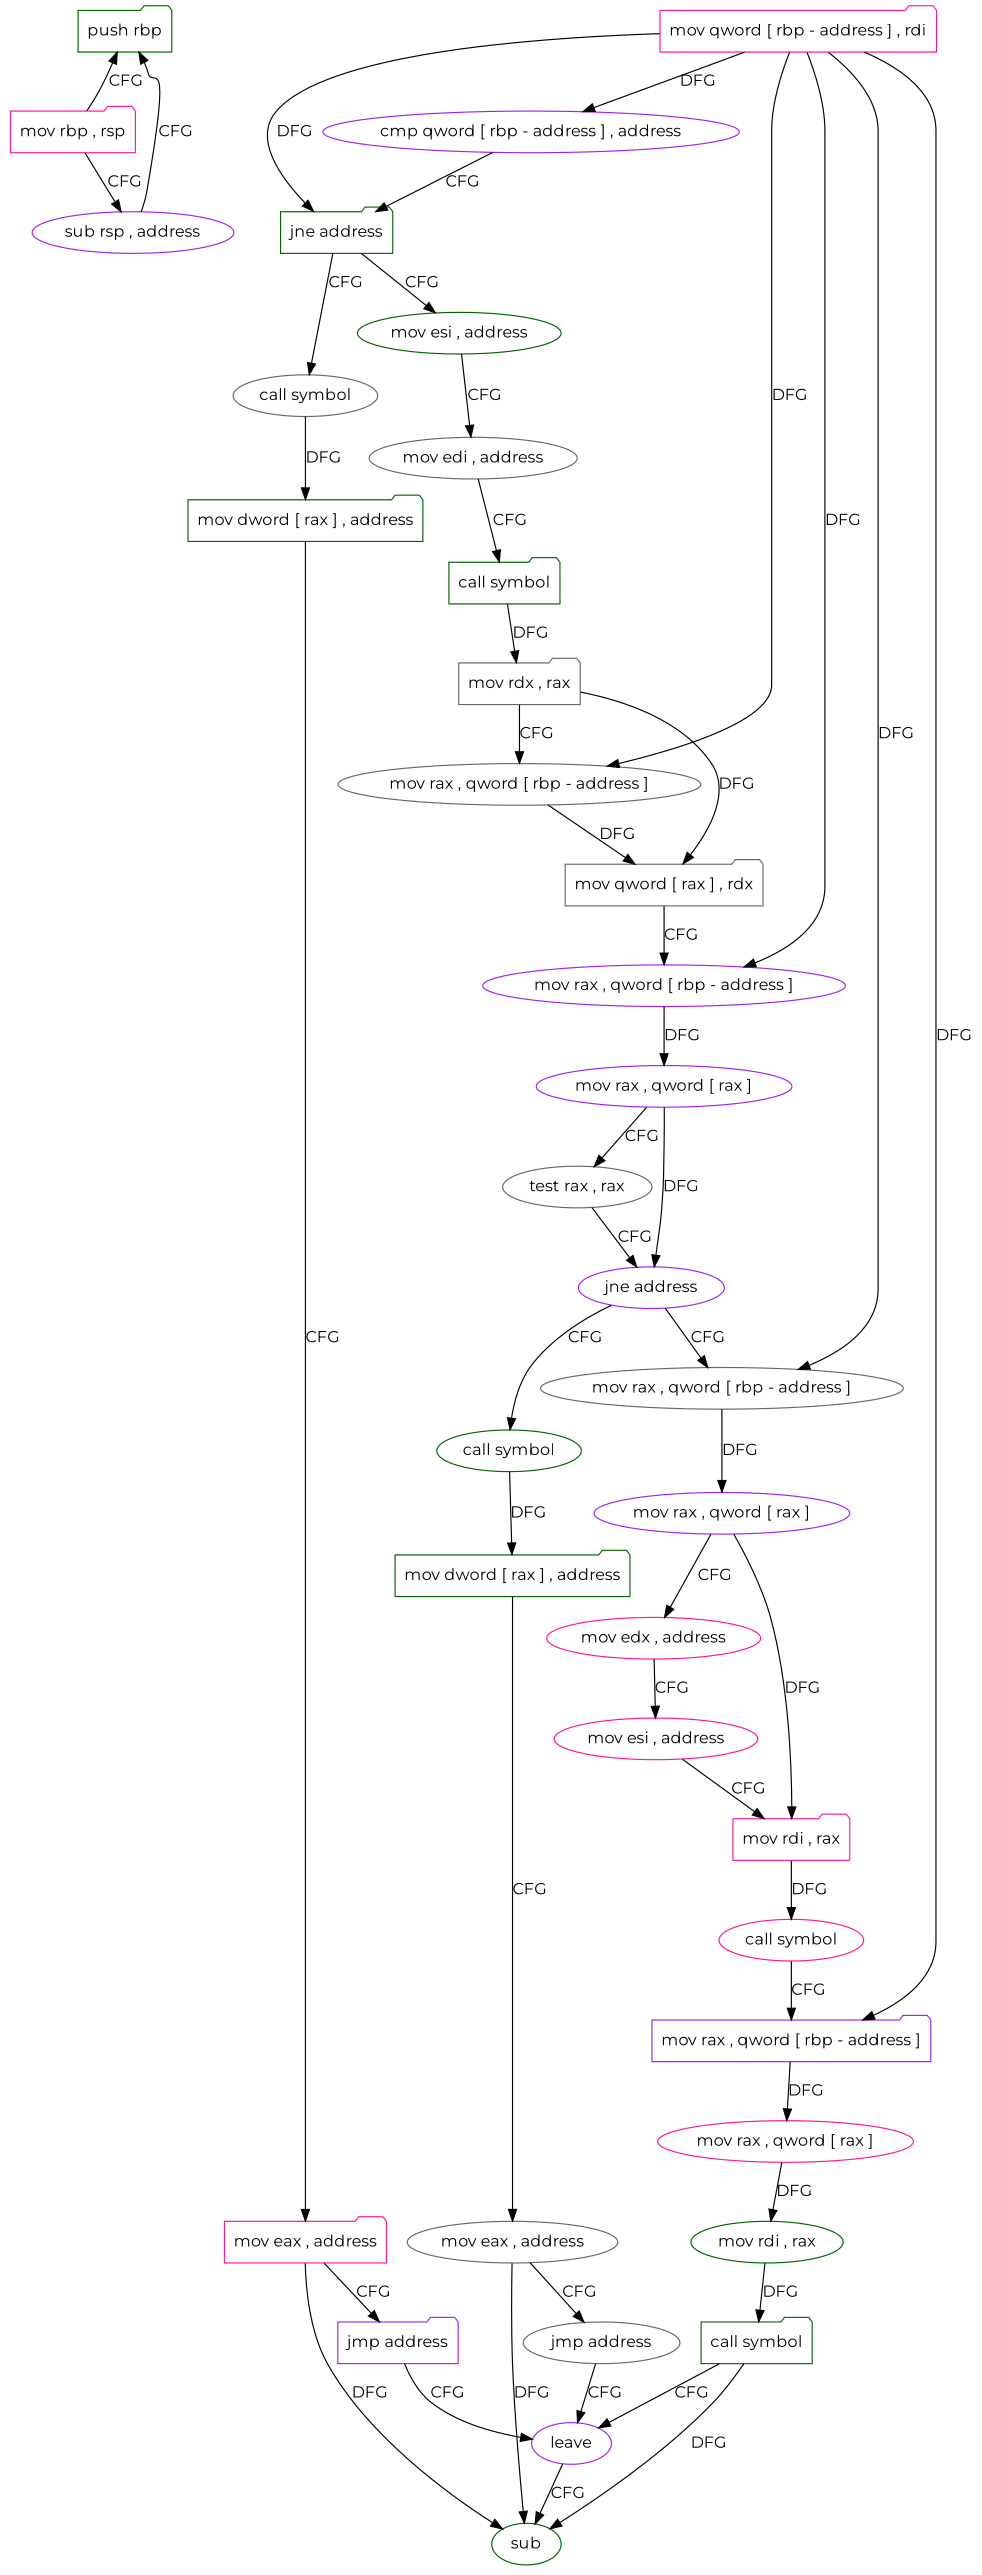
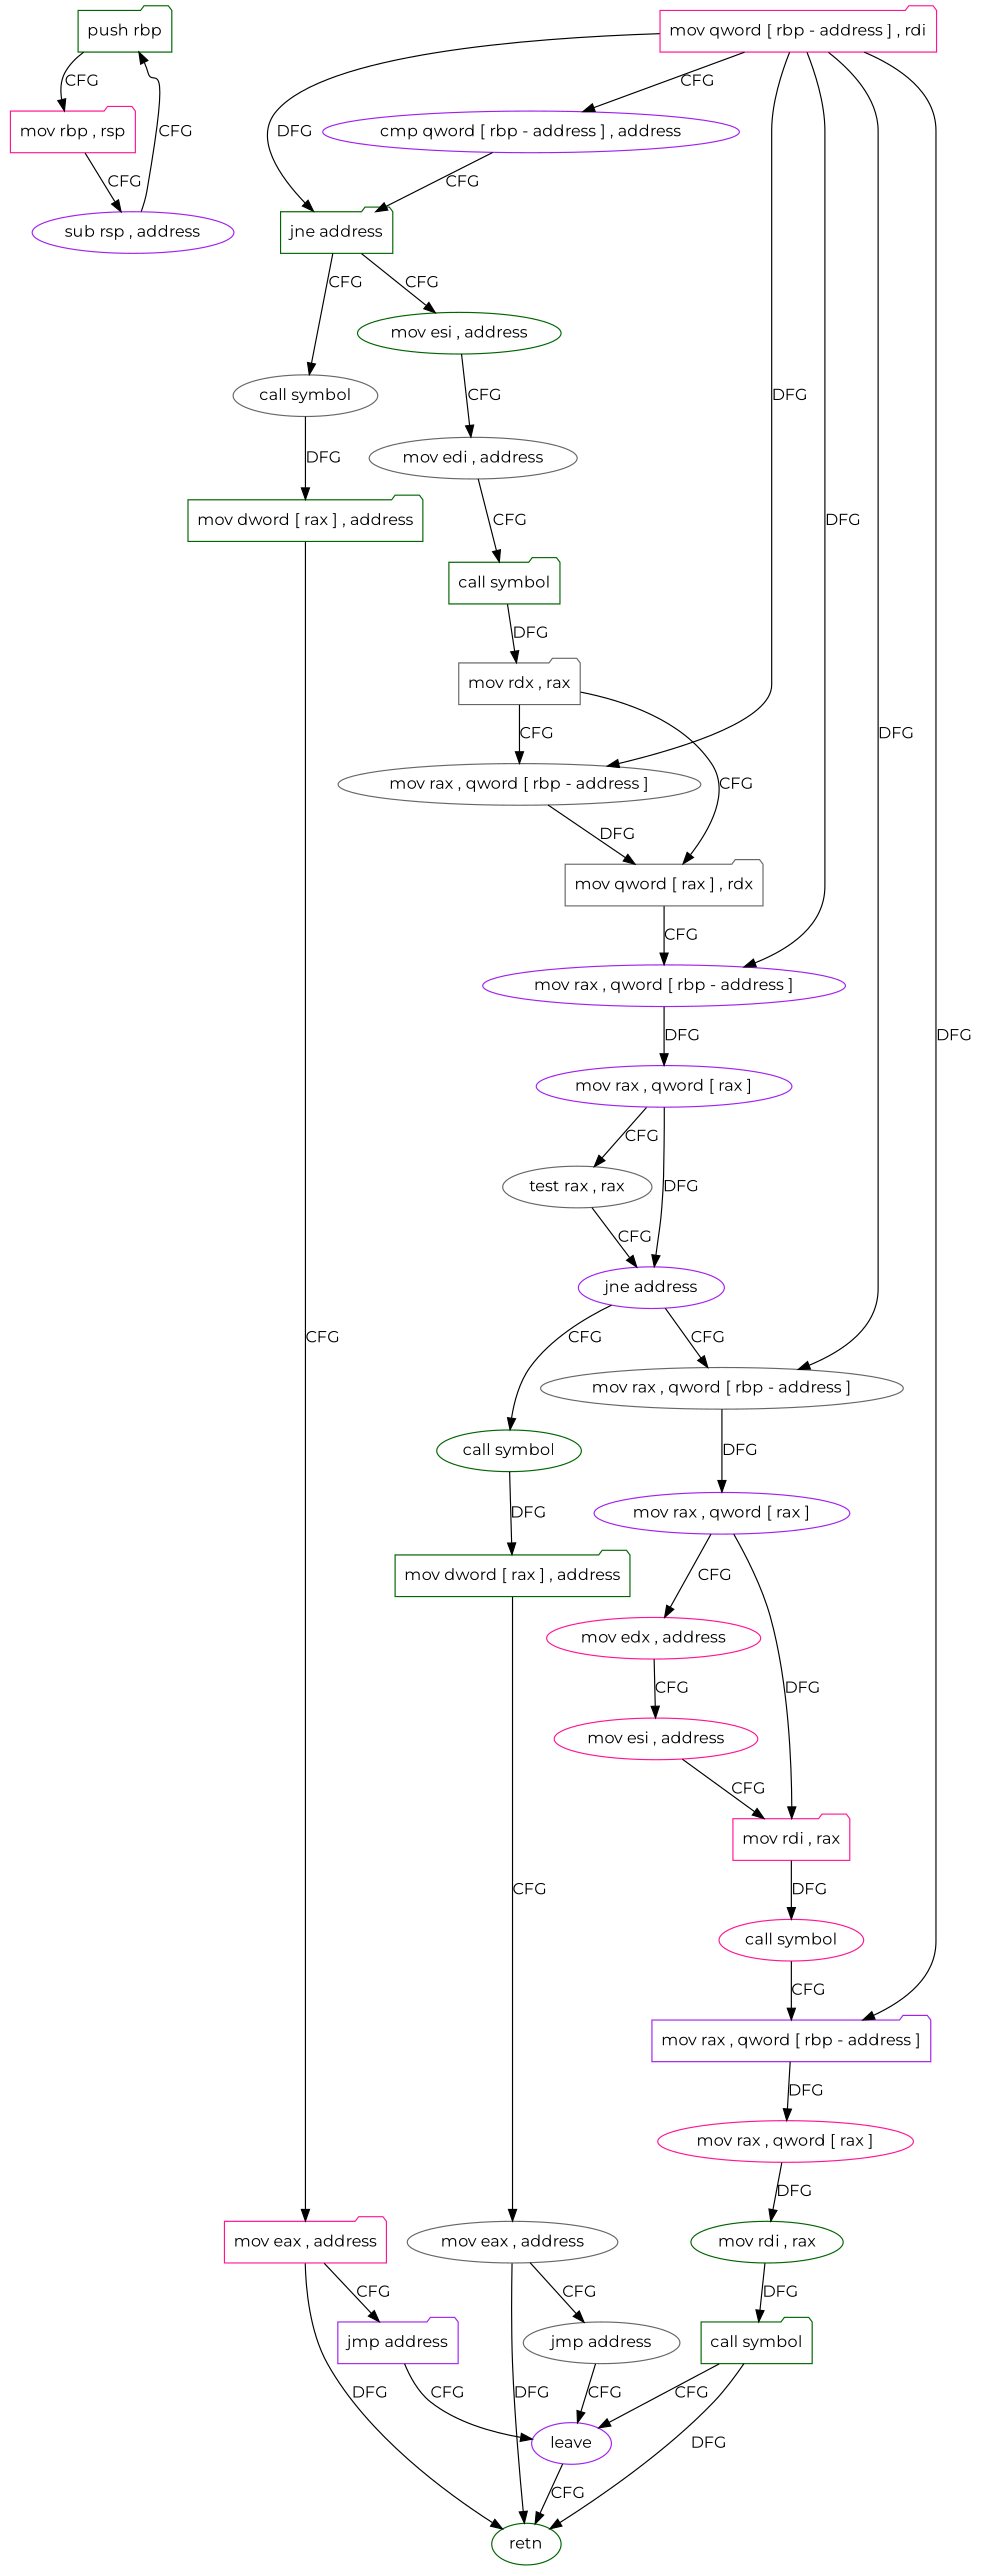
(698, 82) -> (698, 82)
(101, 88) -> (65, 73)
(736, 784) -> (736, 784)
(526, 2544) -> (526, 2544)
